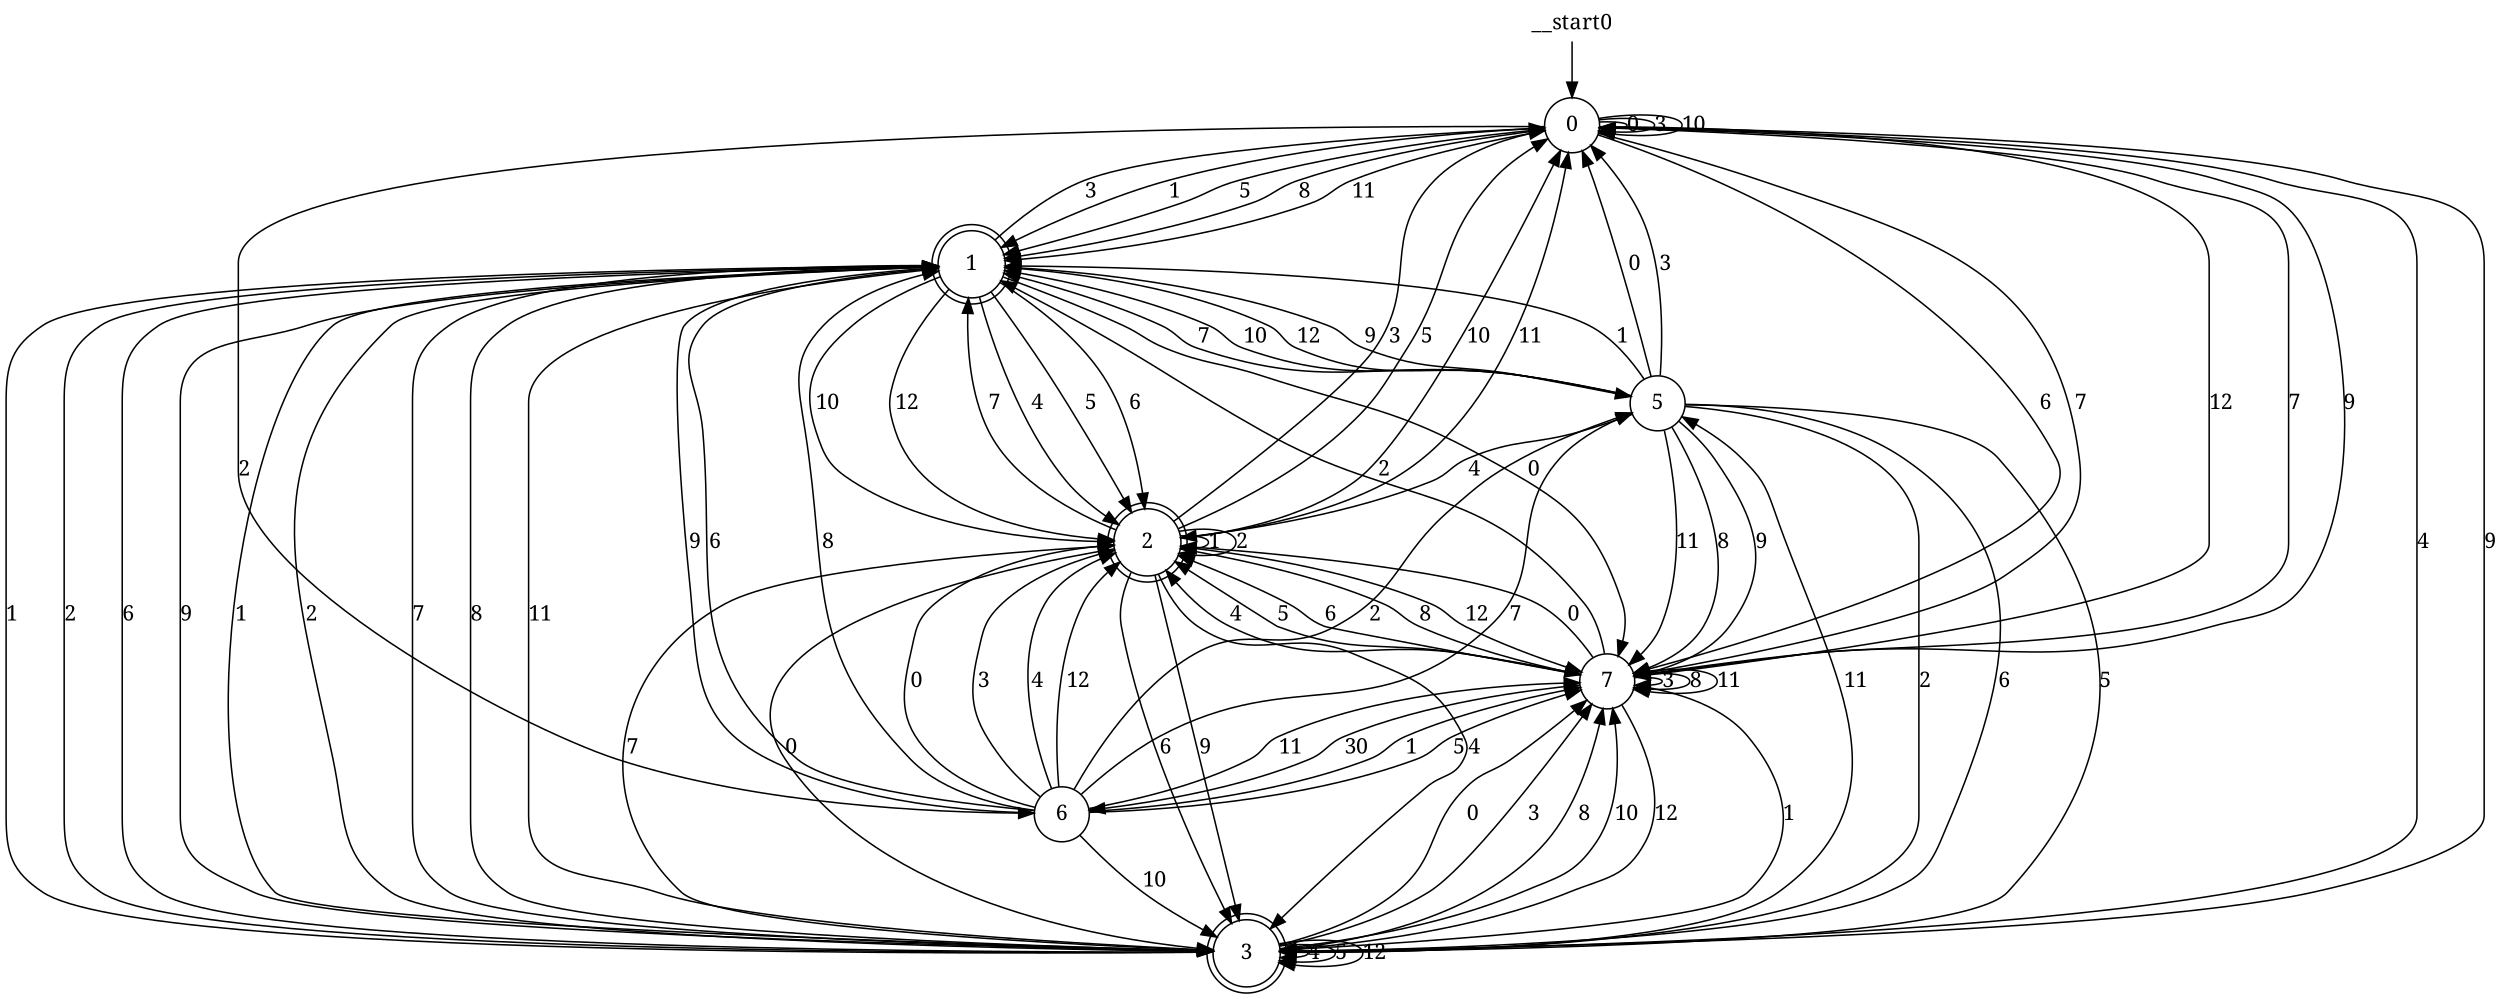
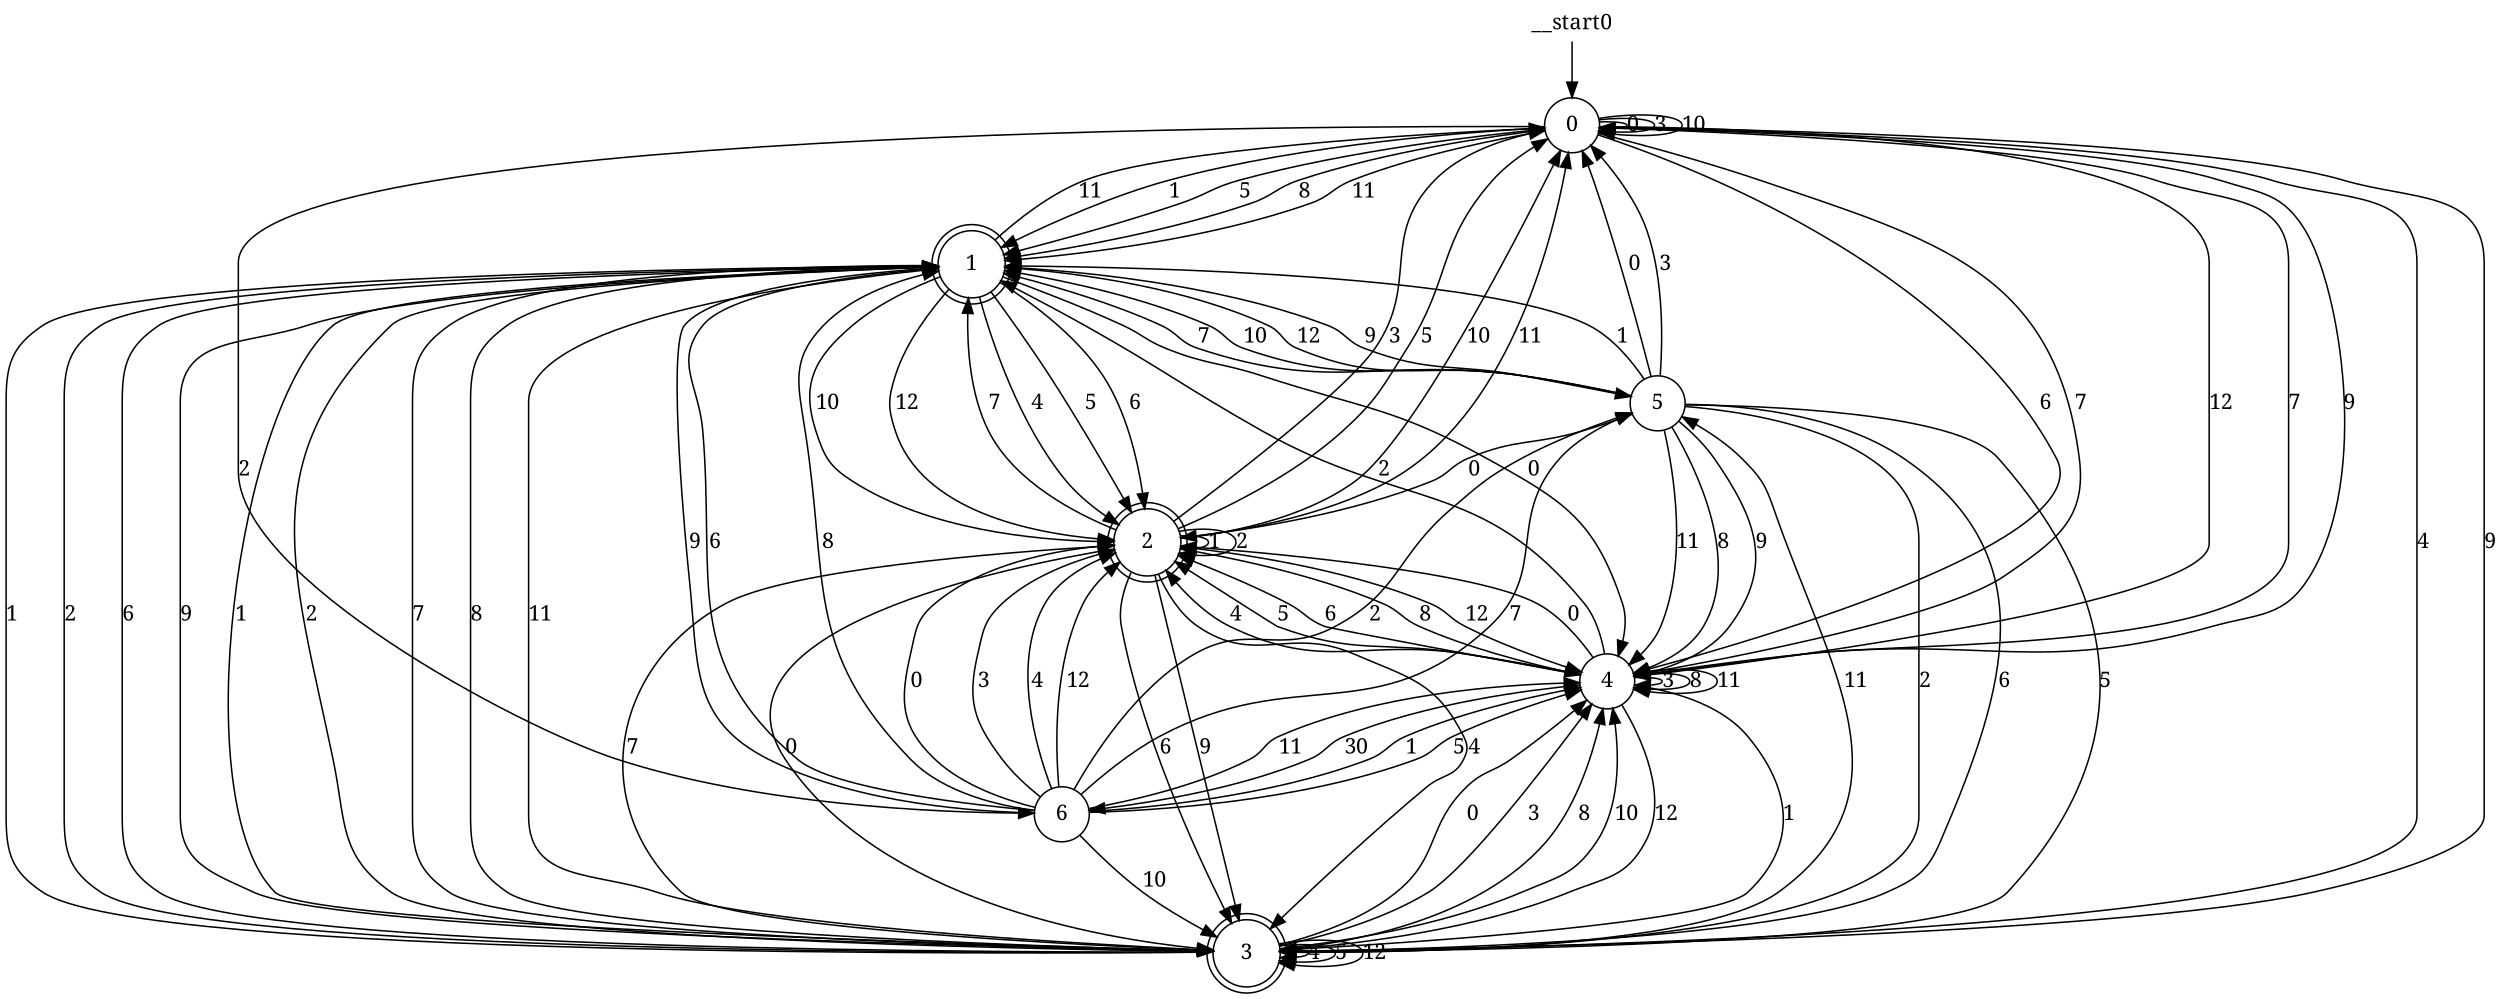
(1091, 192) -> (1091, 192)
(1474, 470) -> (1474, 470)
(1607, 681) -> (1607, 681)
